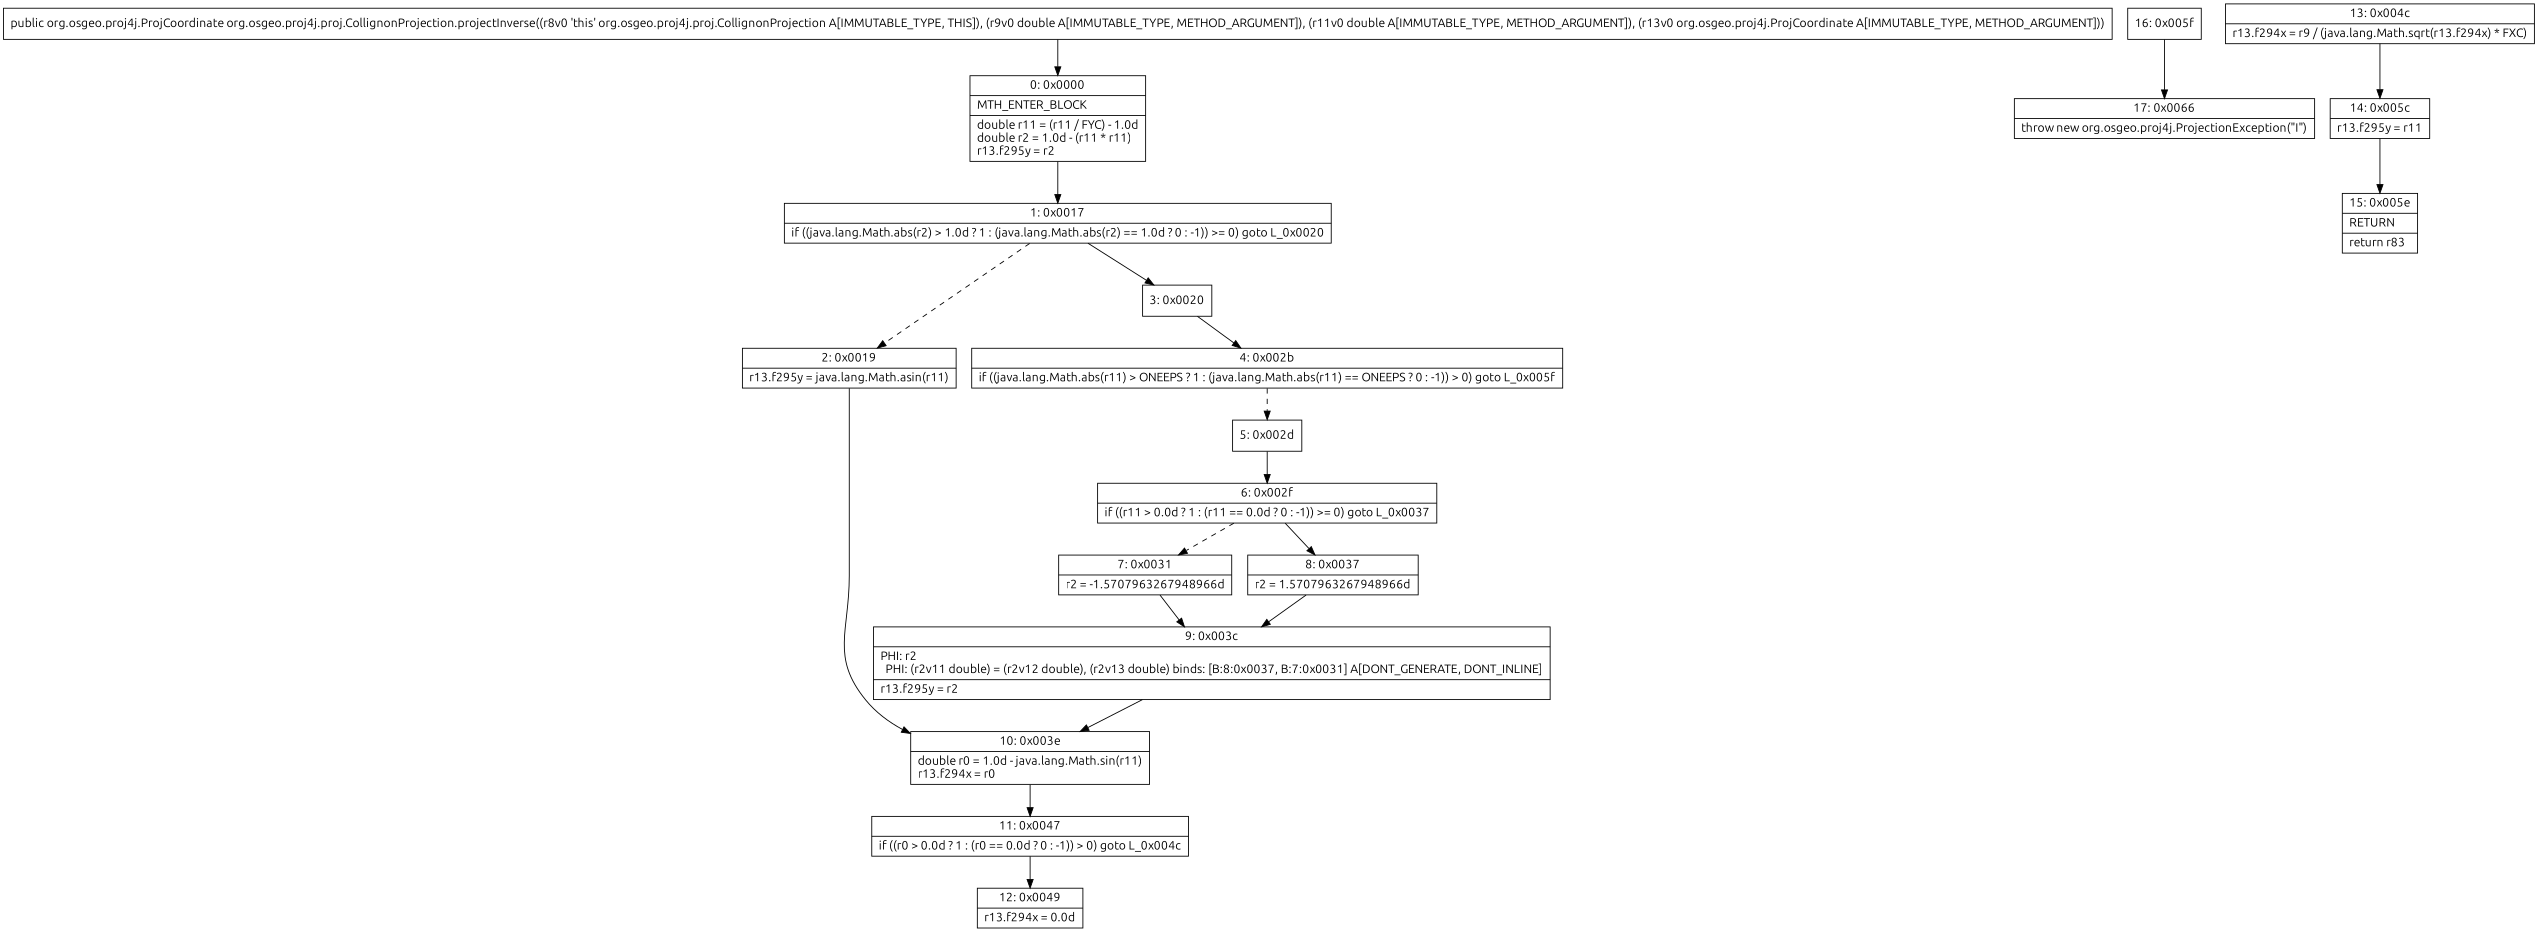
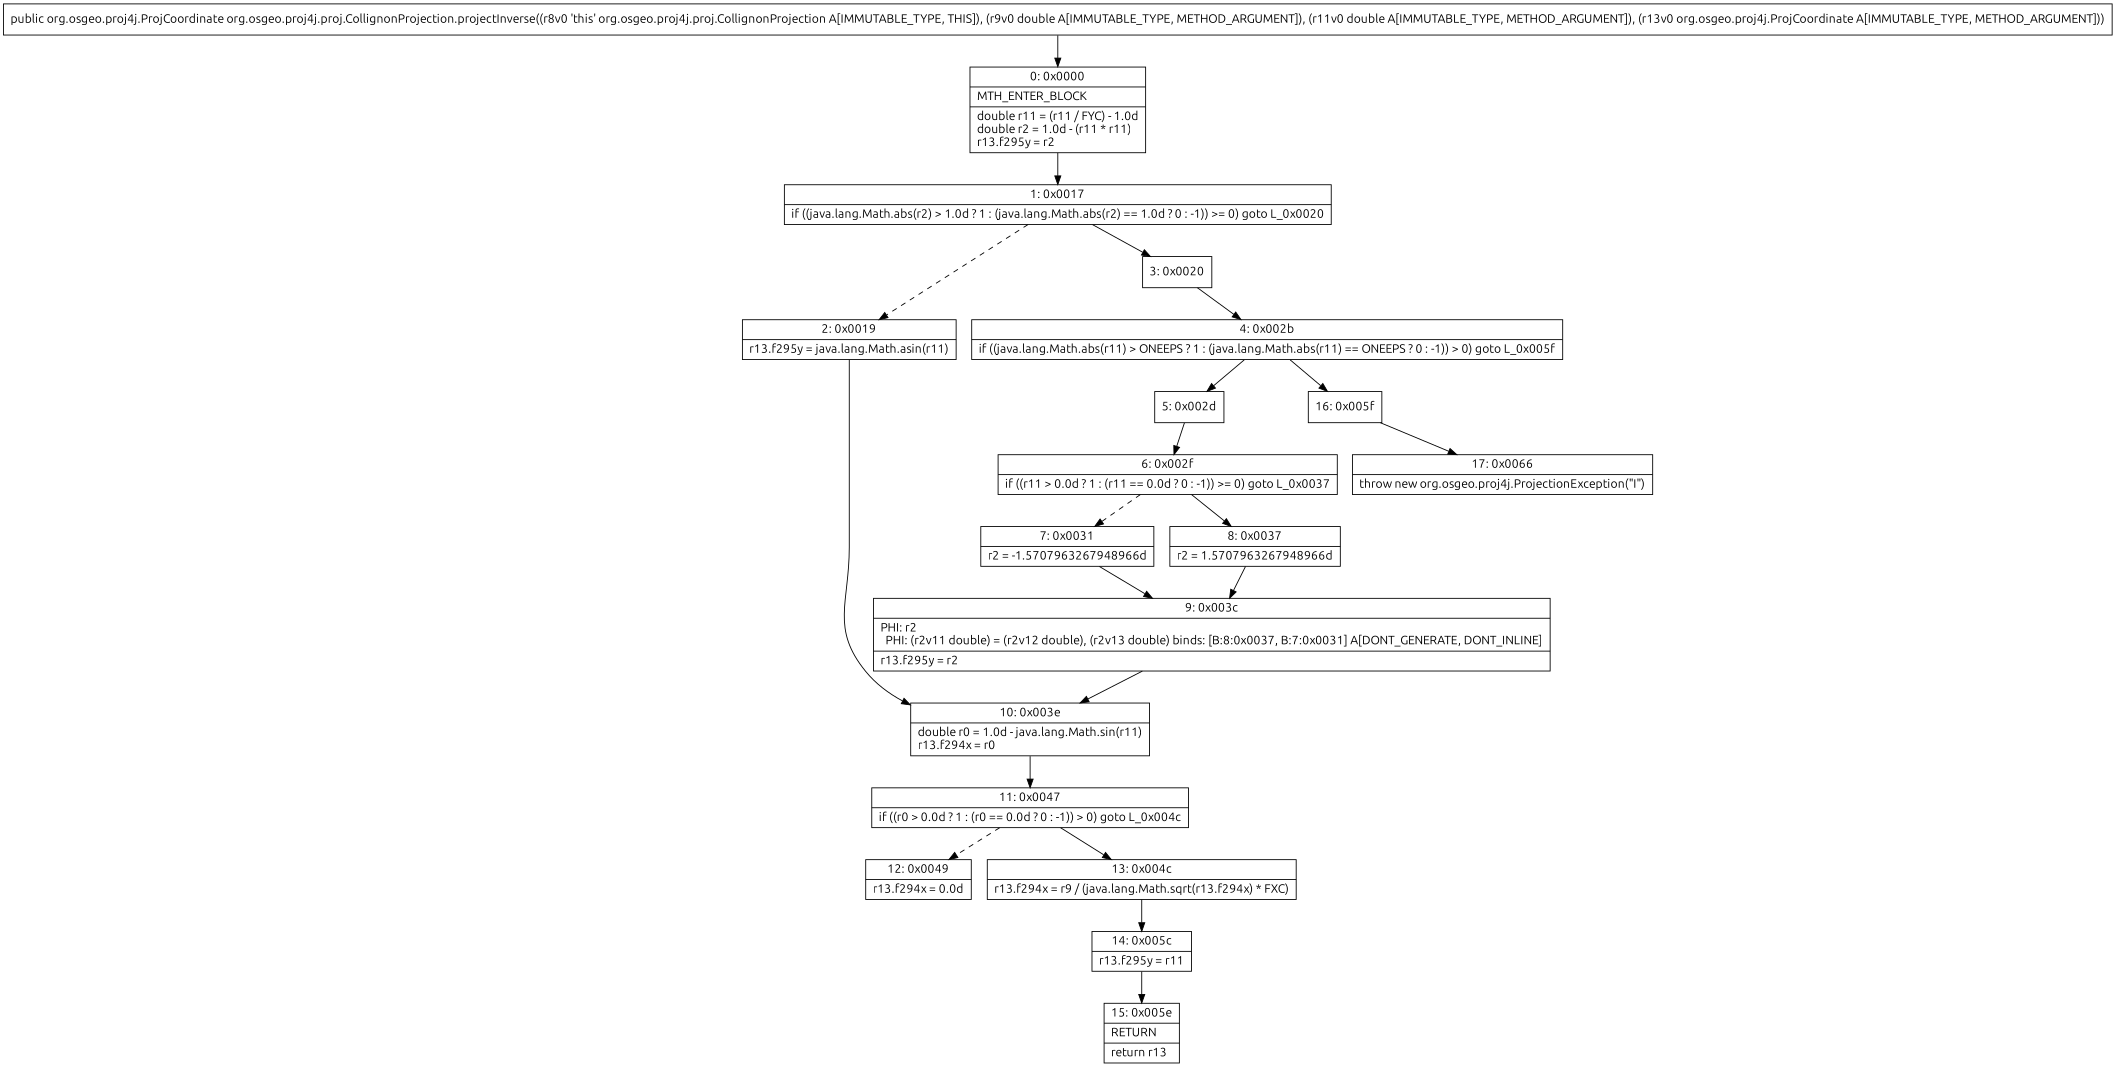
(2377, 243) -> (1139, 1053)
none -> (1305, 373)
(1267, 400) -> (1229, 373)
none -> (1082, 841)
(1030, 868) -> (978, 841)
